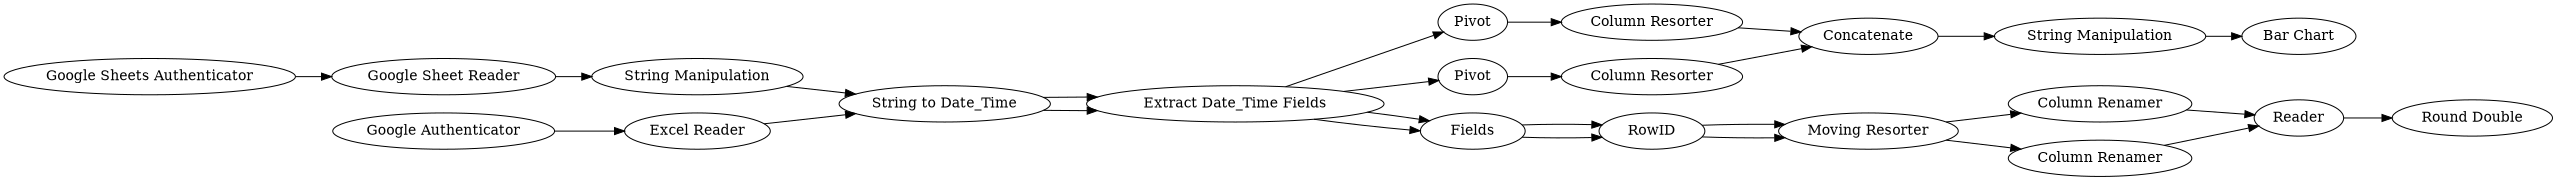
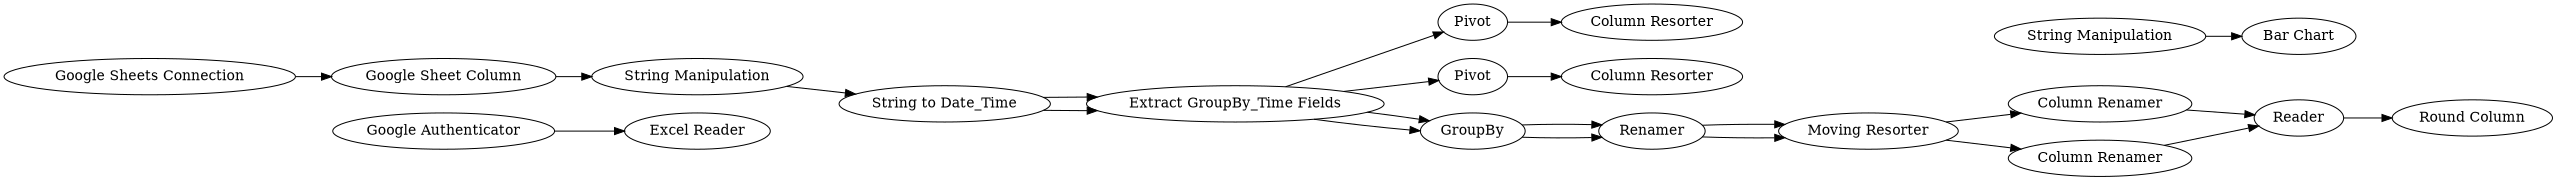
(1868, 36) -> none
(150, 77) -> (150, 77)
(444, 77) -> (444, 77)
(1235, 104) -> (1235, 104)
(2472, 118) -> (2472, 118)
(805, 119) -> none
(1473, 131) -> (1473, 131)
(1652, 131) -> (1652, 131)
